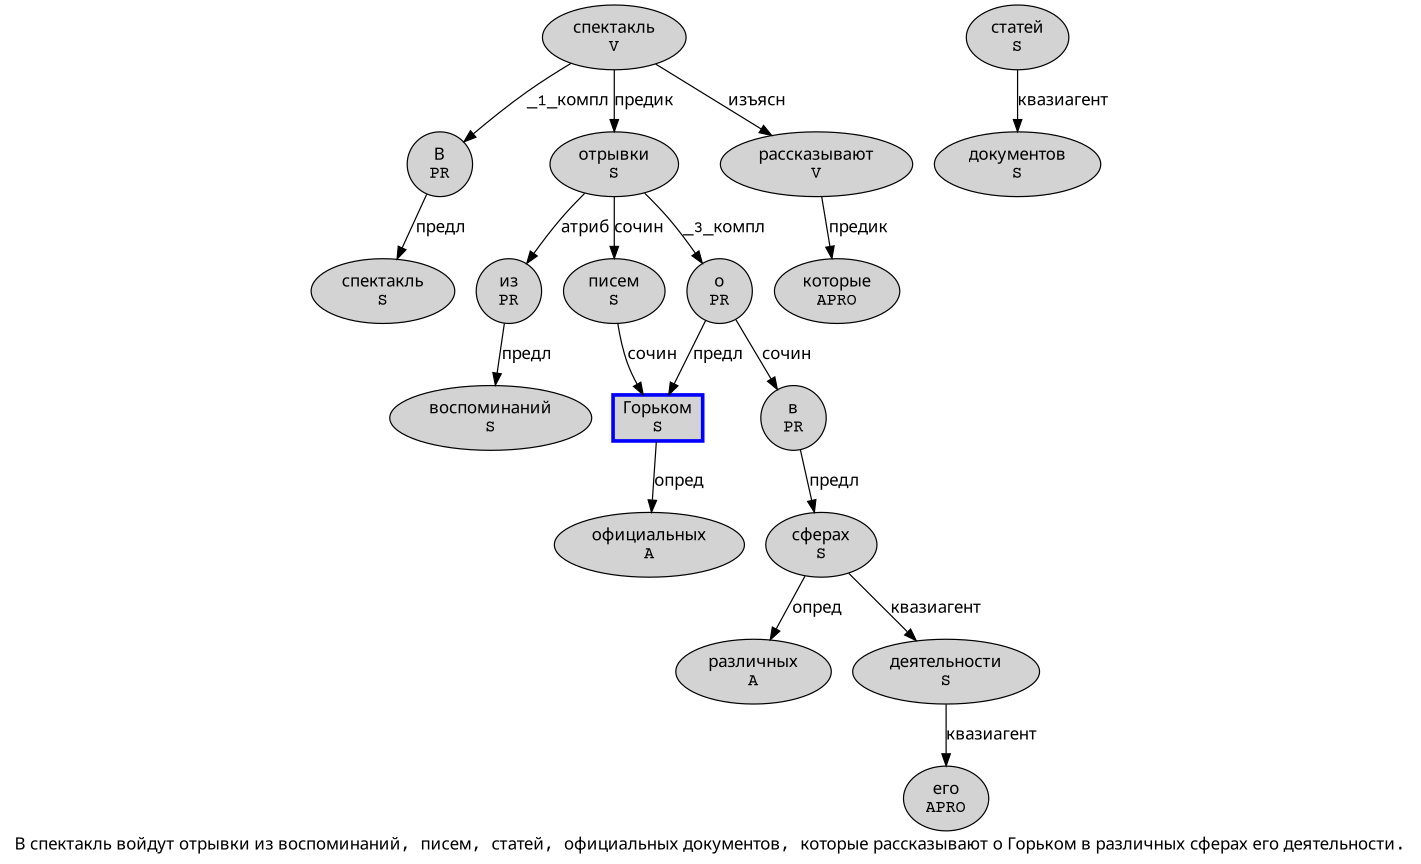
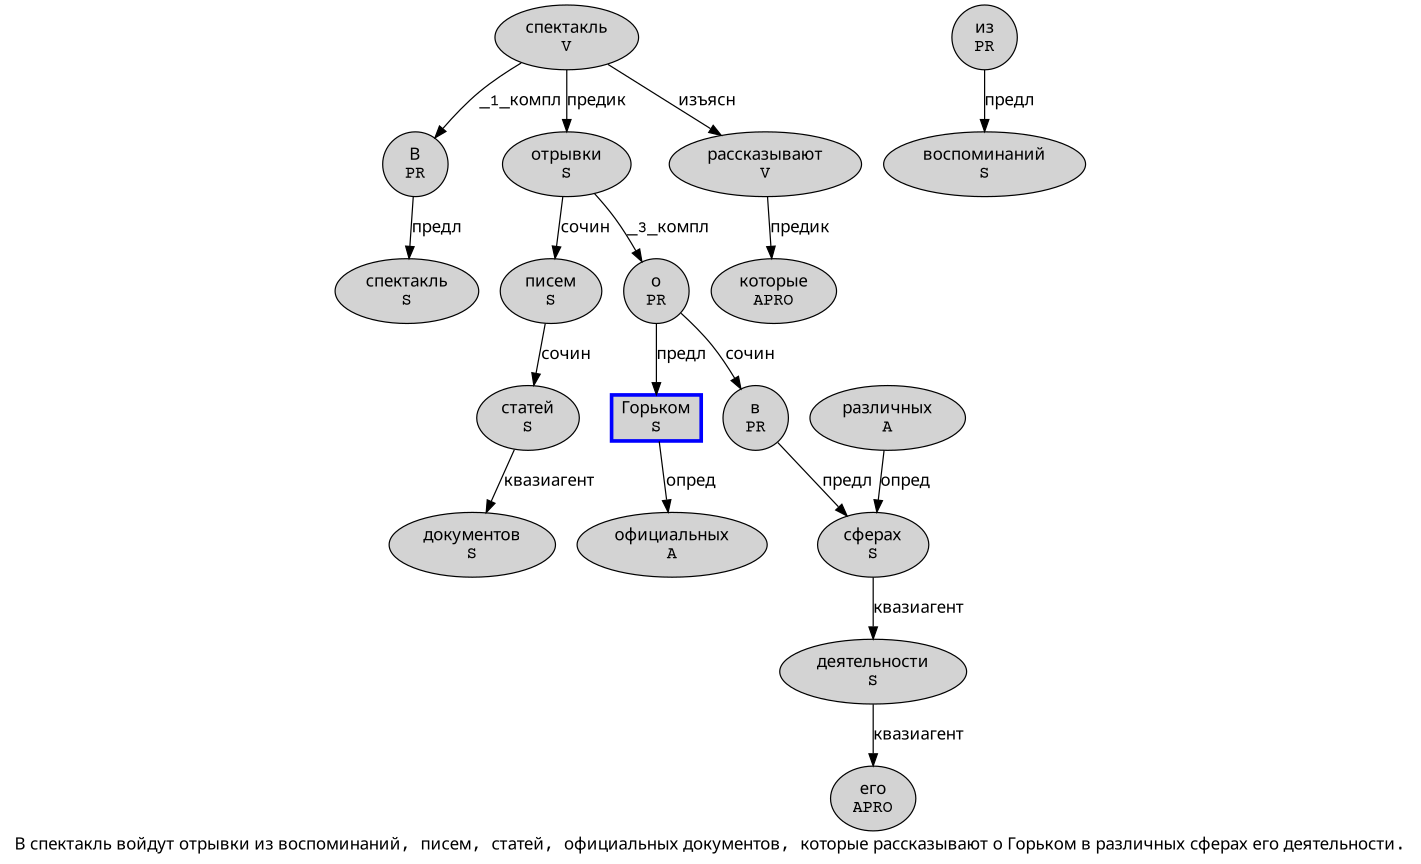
(558, 222) -> none
(625, 355) -> (541, 349)
(791, 602) -> (881, 475)
